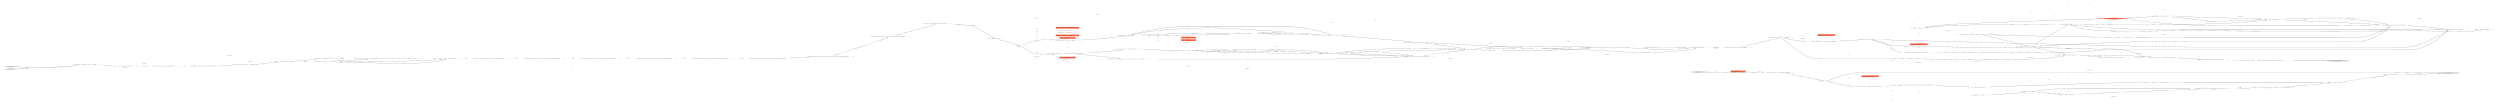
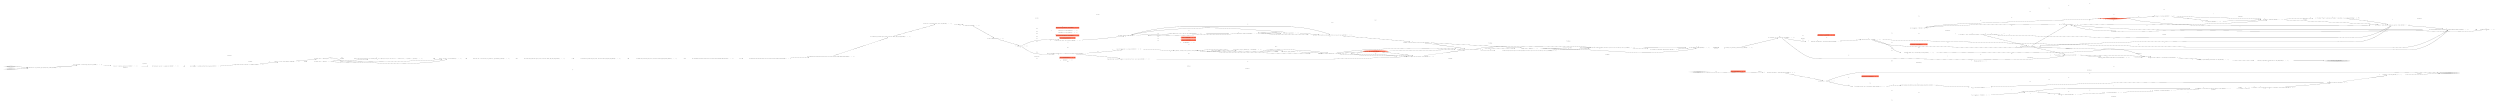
(1375, 51) -> (1375, 51)
